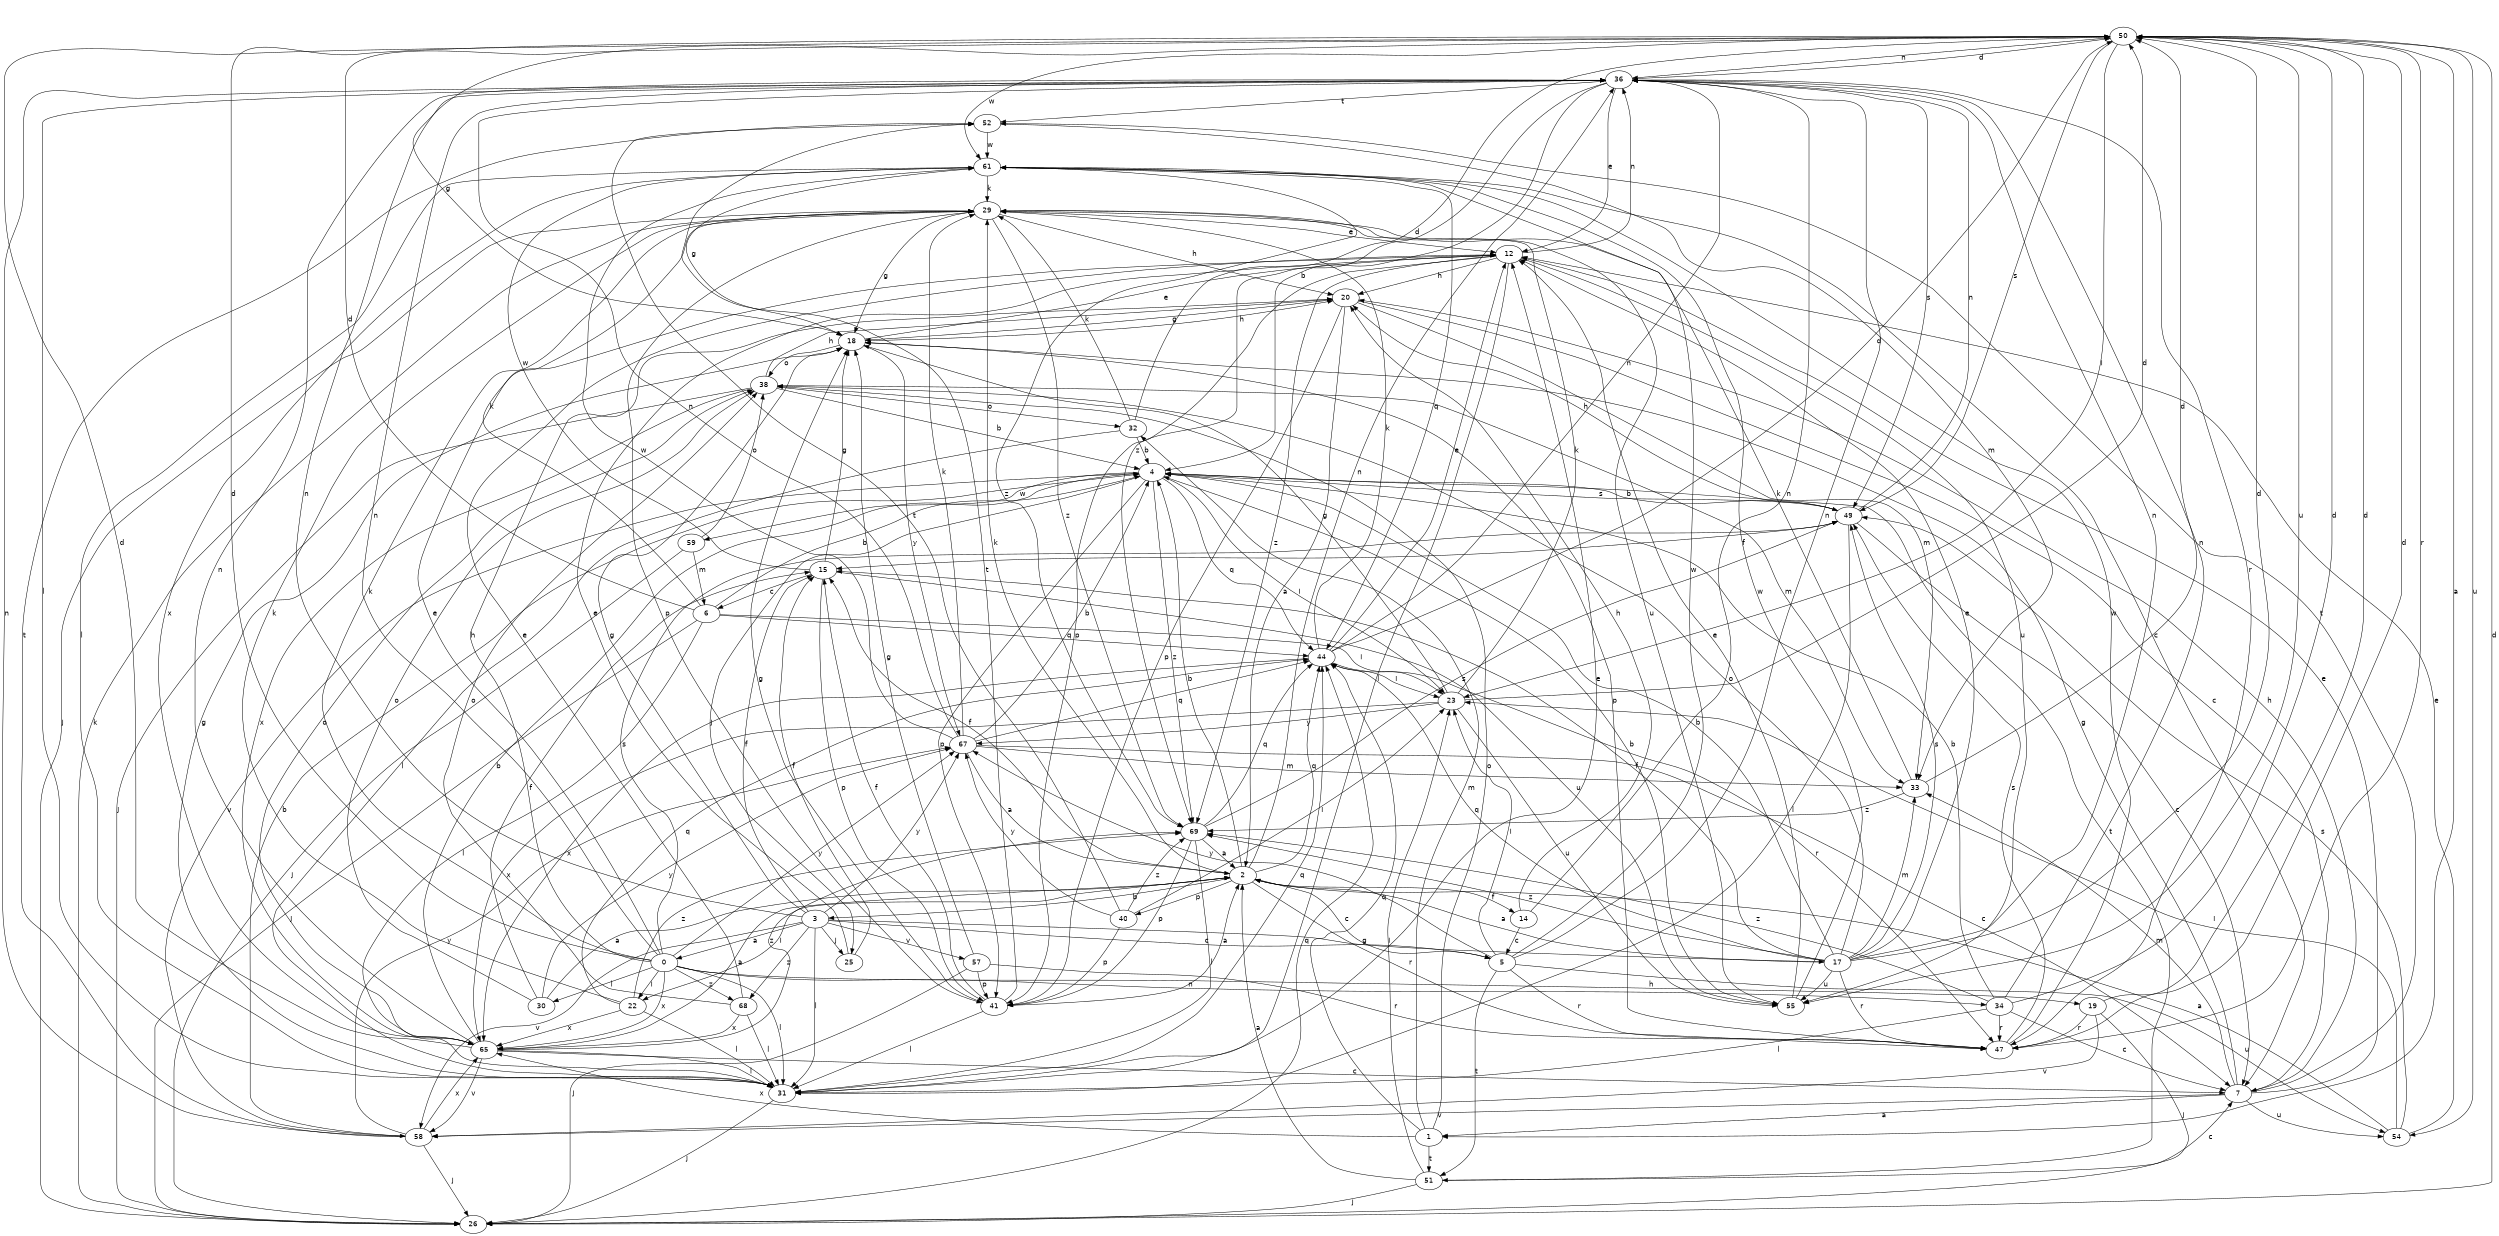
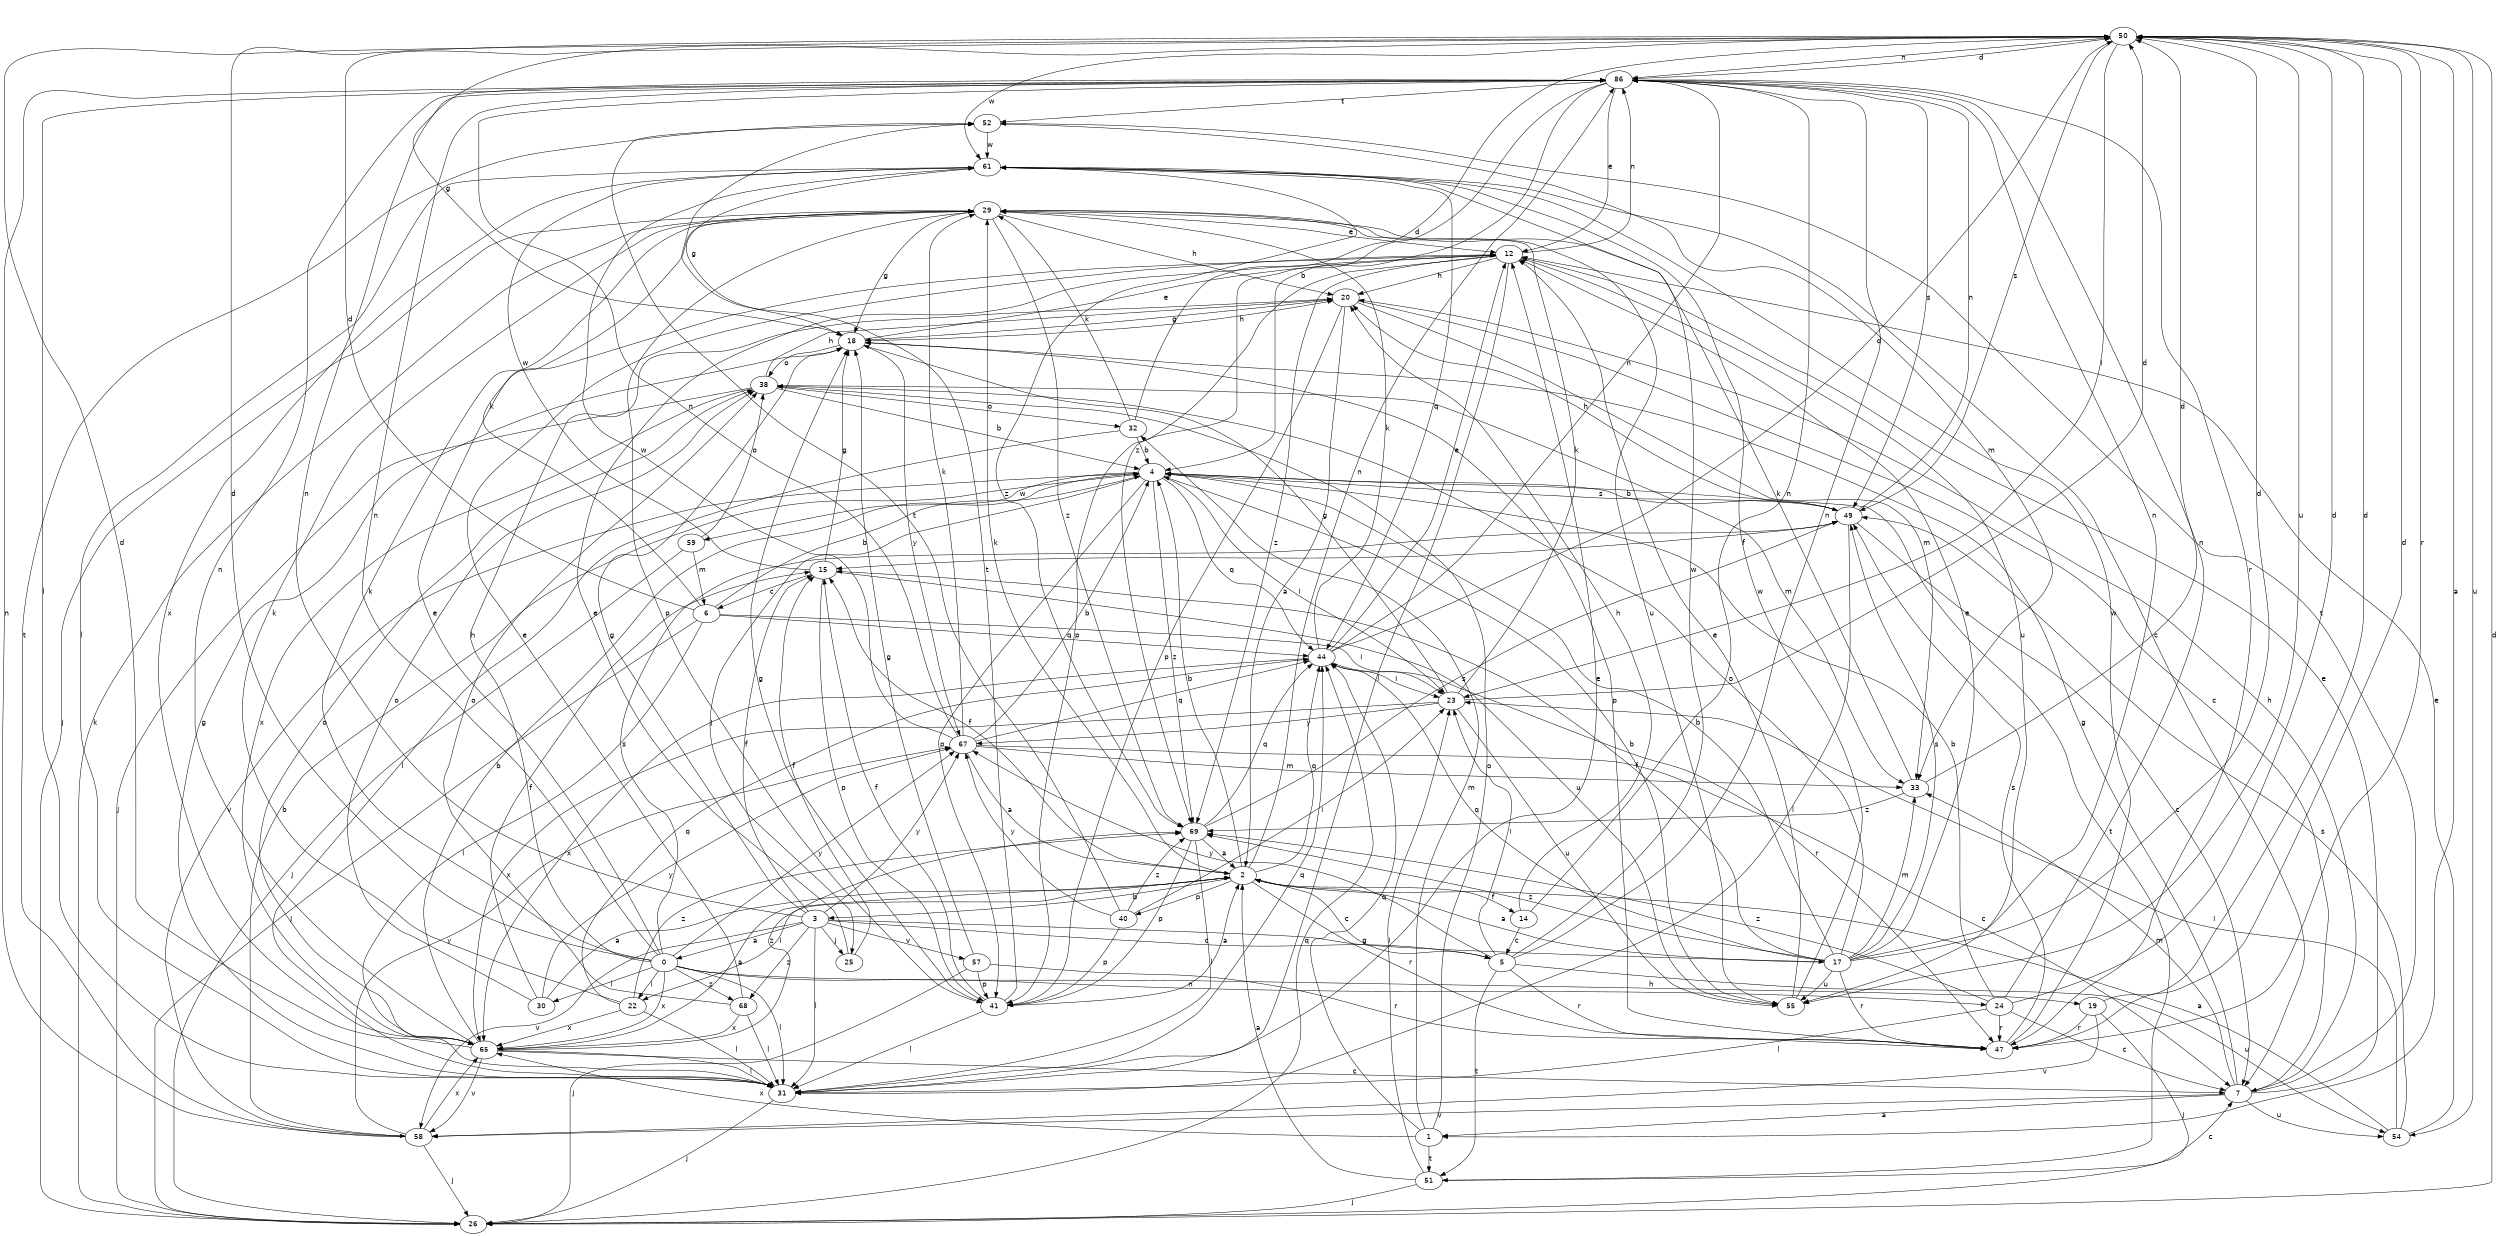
(1619, 80) -> (1619, 80)
(987, 186) -> none
(2000, 1006) -> (2000, 1006)
